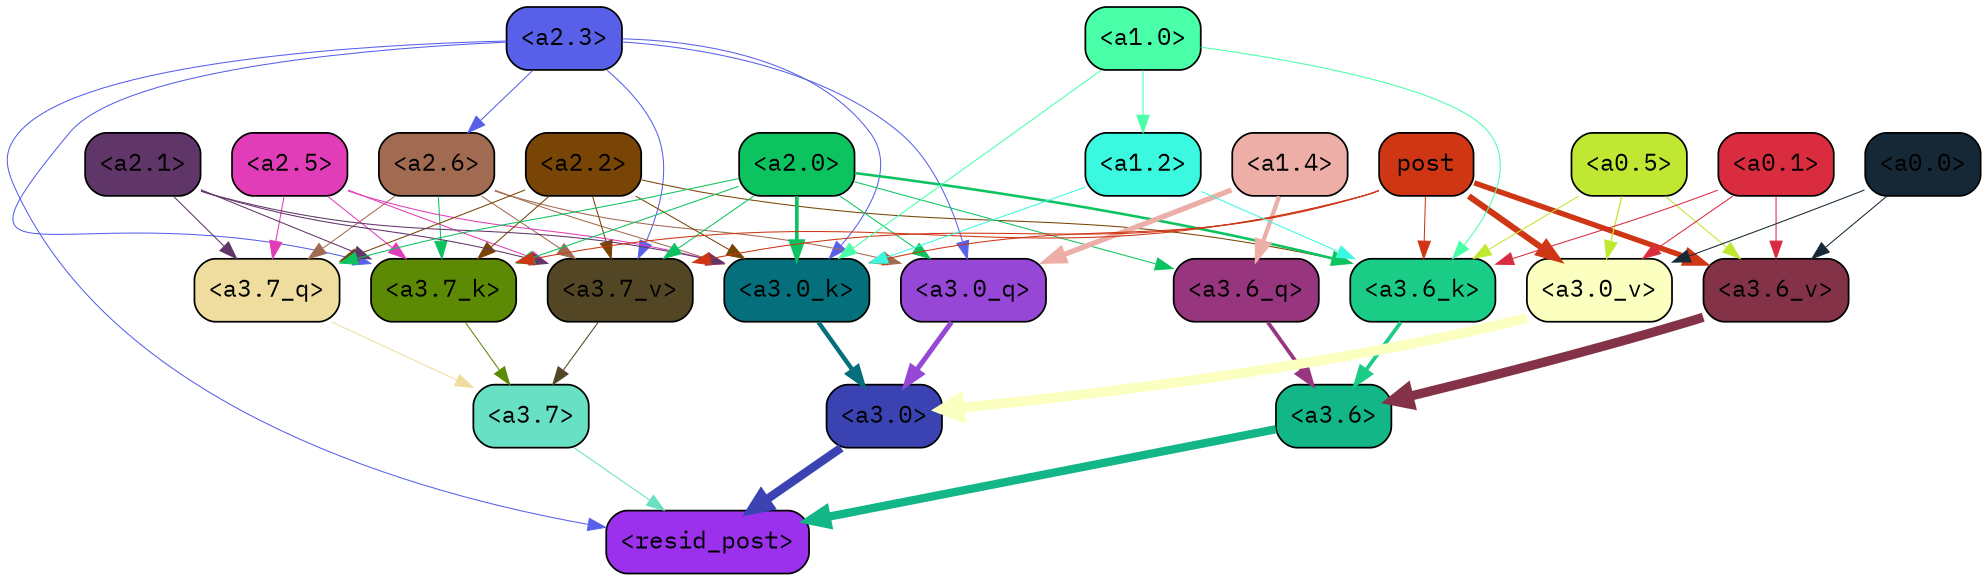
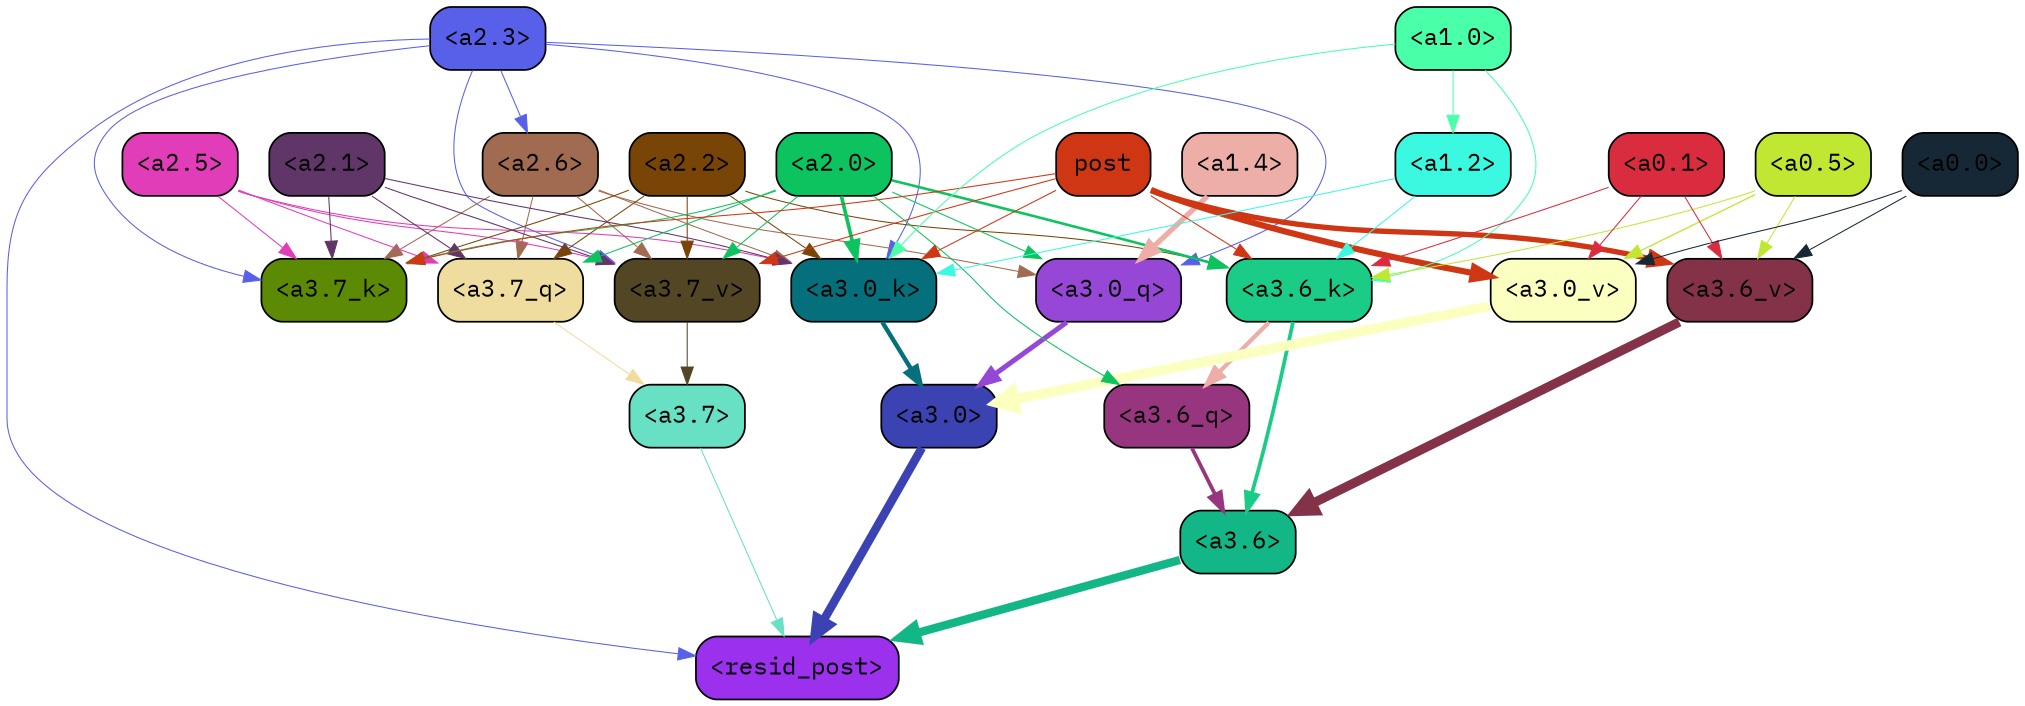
(440, 219) -> (445, 223)
(1271, 219) -> (1249, 342)
(482, 346) -> none
